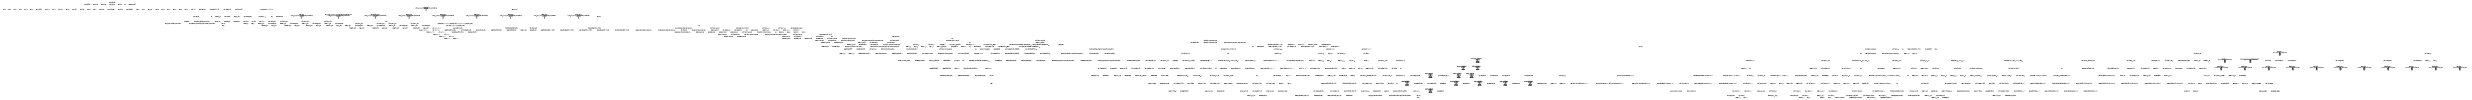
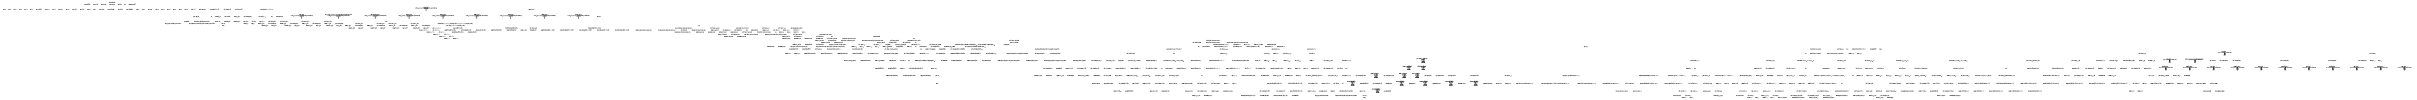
none -> (1119, 76)
